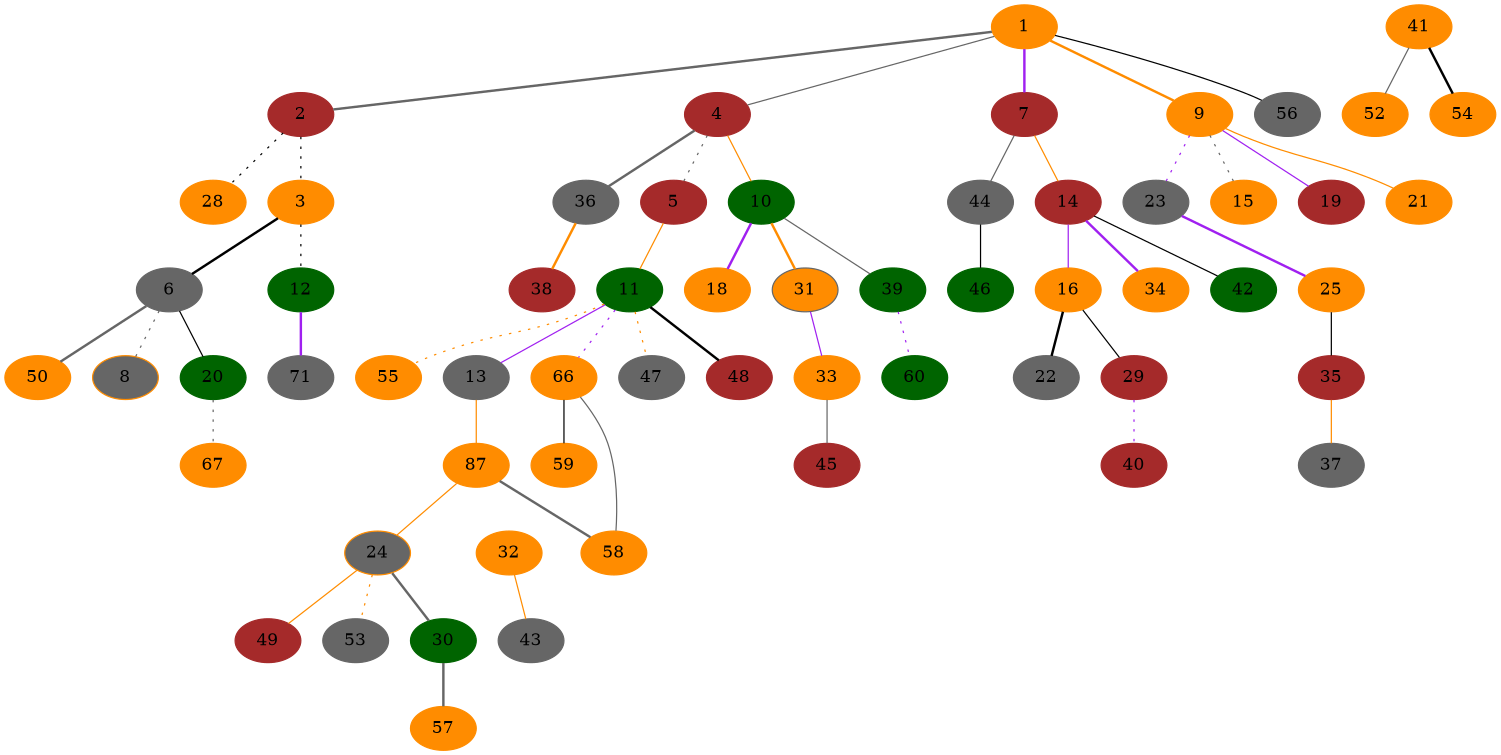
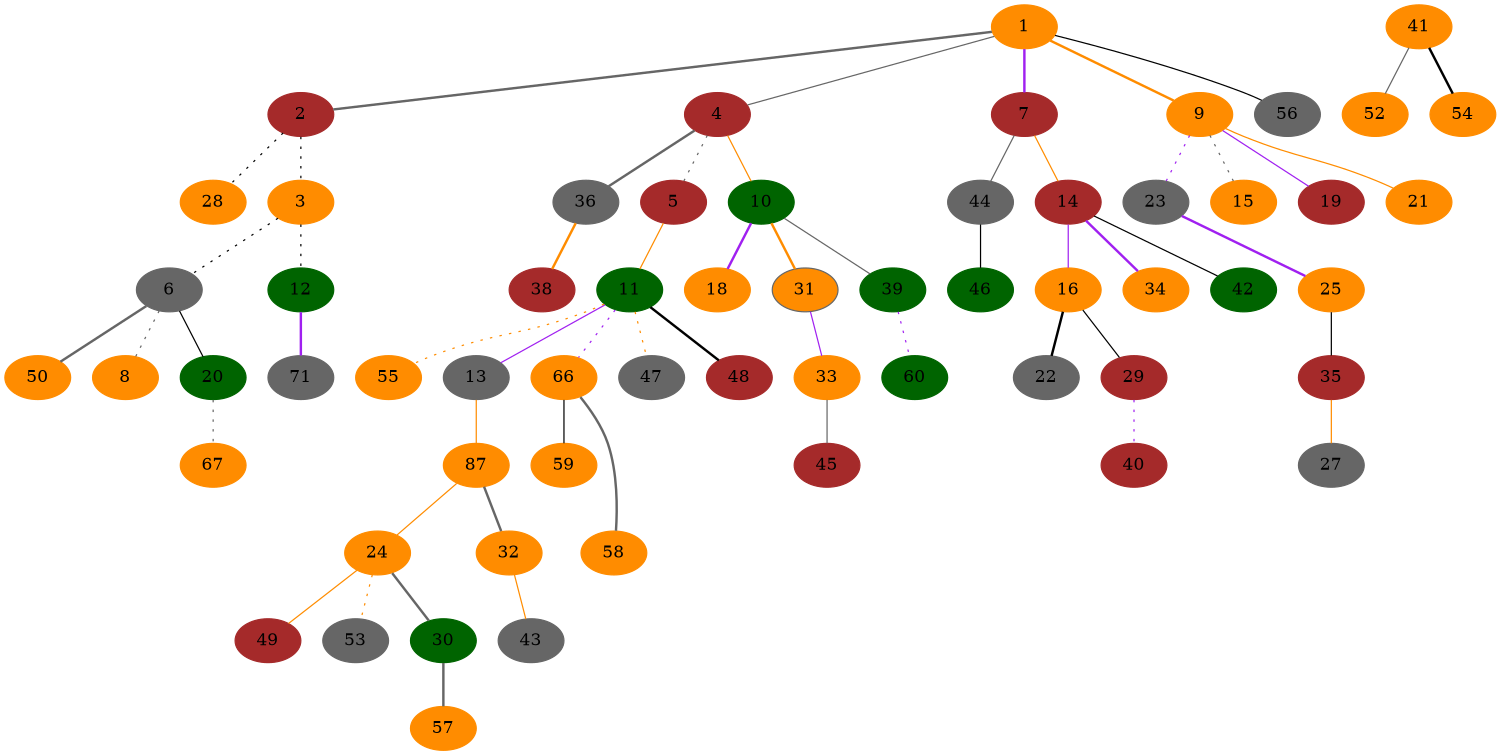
(235, 246) -> (235, 246)
(125, 378) -> (125, 378)
(612, 460) -> (612, 460)
(1331, 465) -> (1331, 465)
(545, 509) -> (493, 509)
(378, 553) -> (378, 553)
